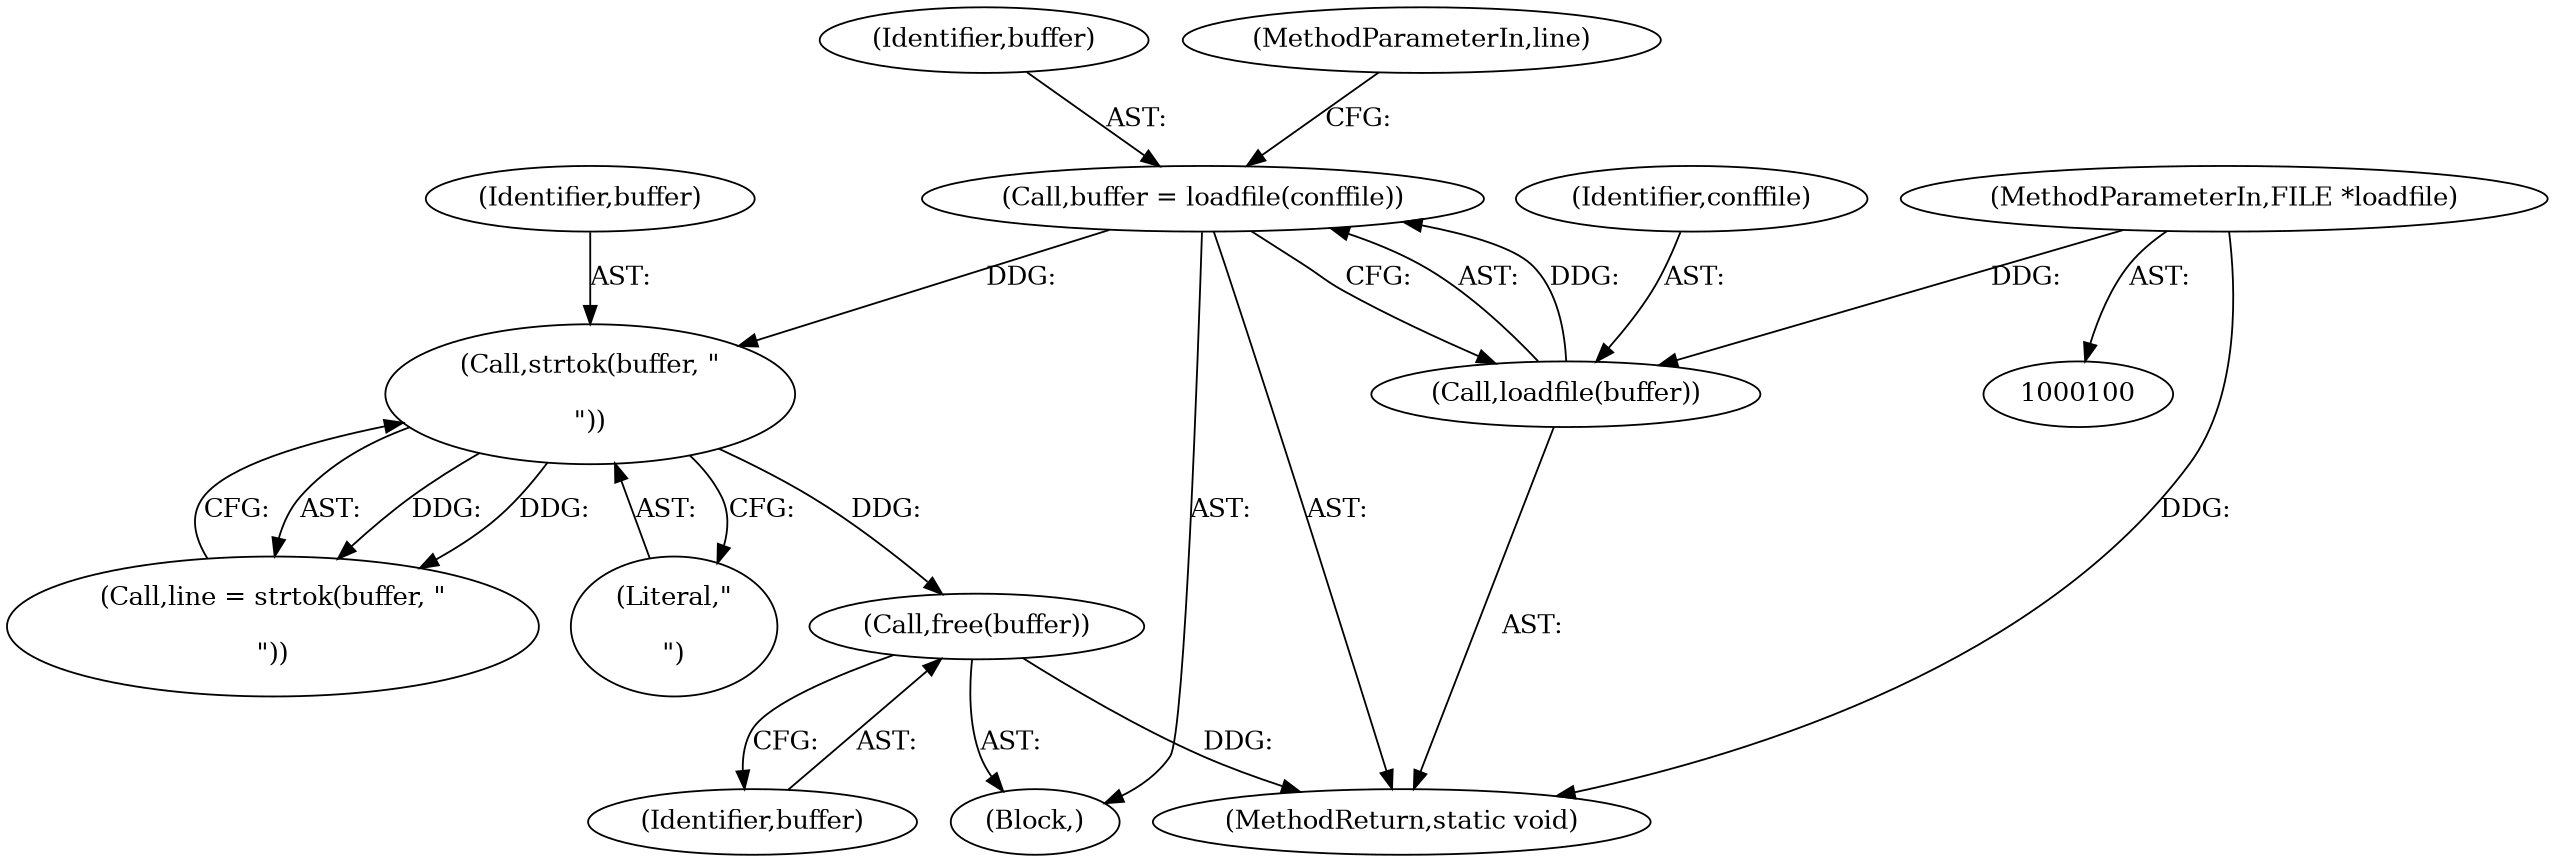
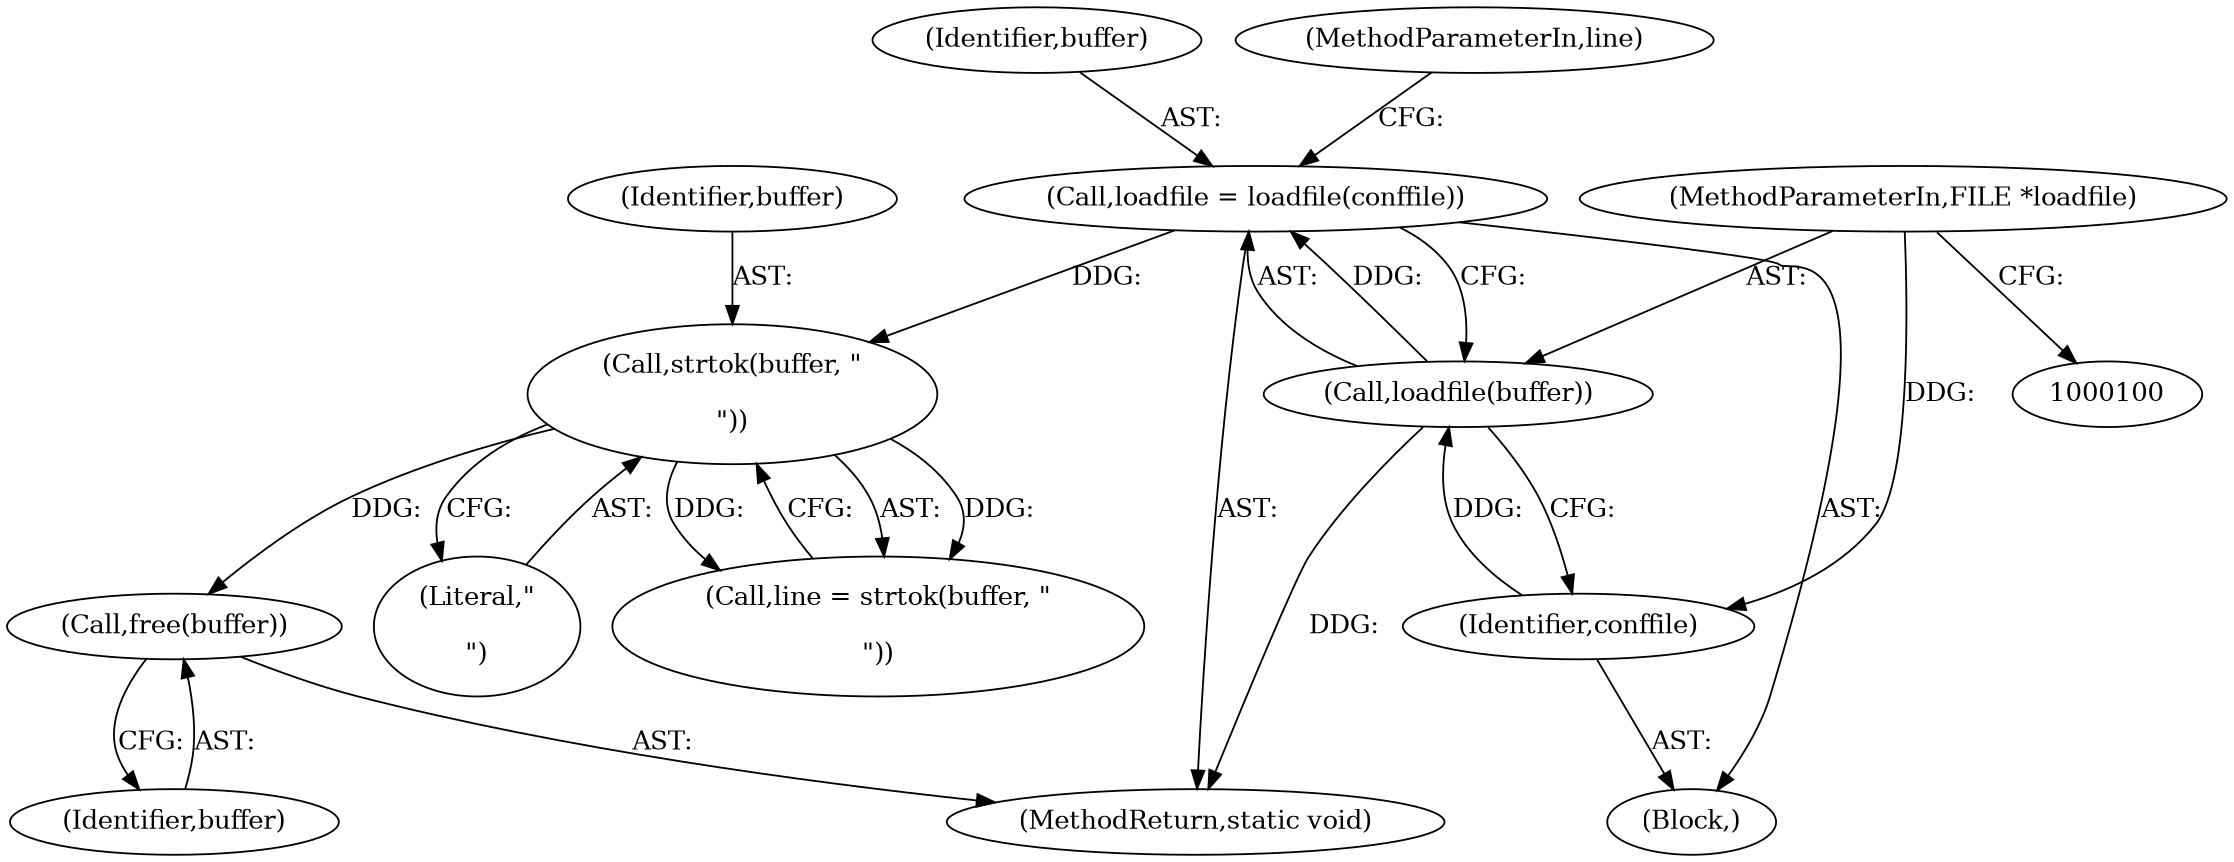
(1203, 199) -> (1256, 199)
(1699, 278) -> (1492, 510)
(2030, 278) -> (1781, 278)
(2164, 278) -> (2035, 278)
none -> (1538, 496)
(2016, 621) -> (1897, 457)
(1537, 627) -> (1348, 627)
(972, 720) -> (1631, 717)
(1242, 743) -> (667, 743)
